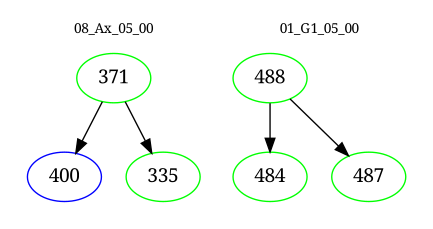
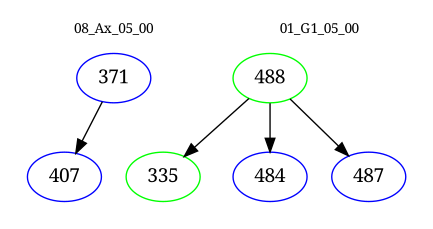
(114, 78) -> (114, 78)
(135, 121) -> (231, 114)
(64, 177) -> (64, 177)
(270, 177) -> (270, 177)
(369, 177) -> (369, 177)
